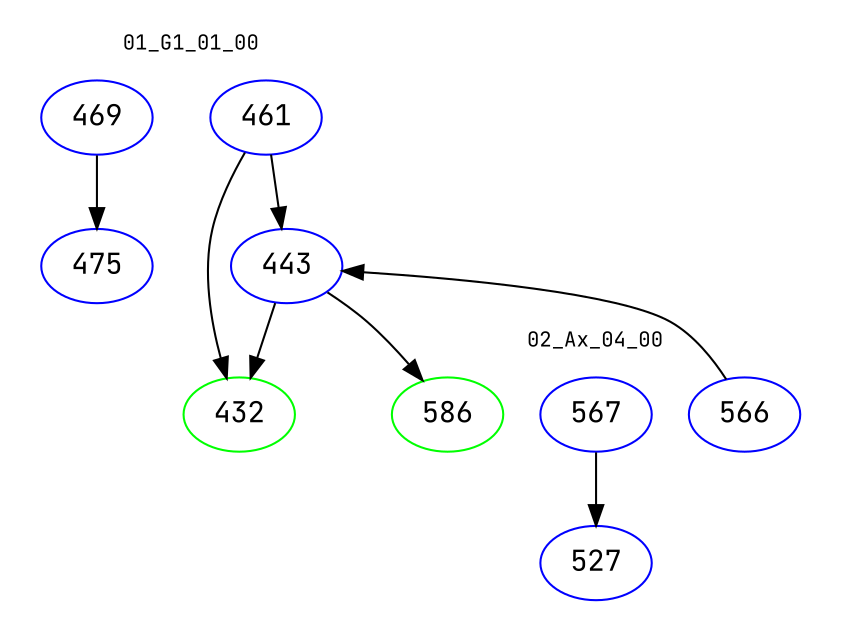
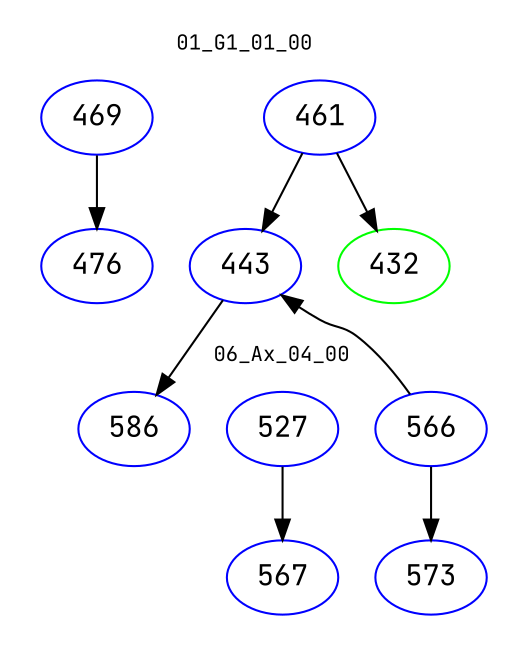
(97, 266) -> (97, 266)
(266, 331) -> none
(596, 341) -> (283, 356)
(448, 415) -> (134, 429)
(596, 479) -> (283, 493)
none -> (431, 578)
